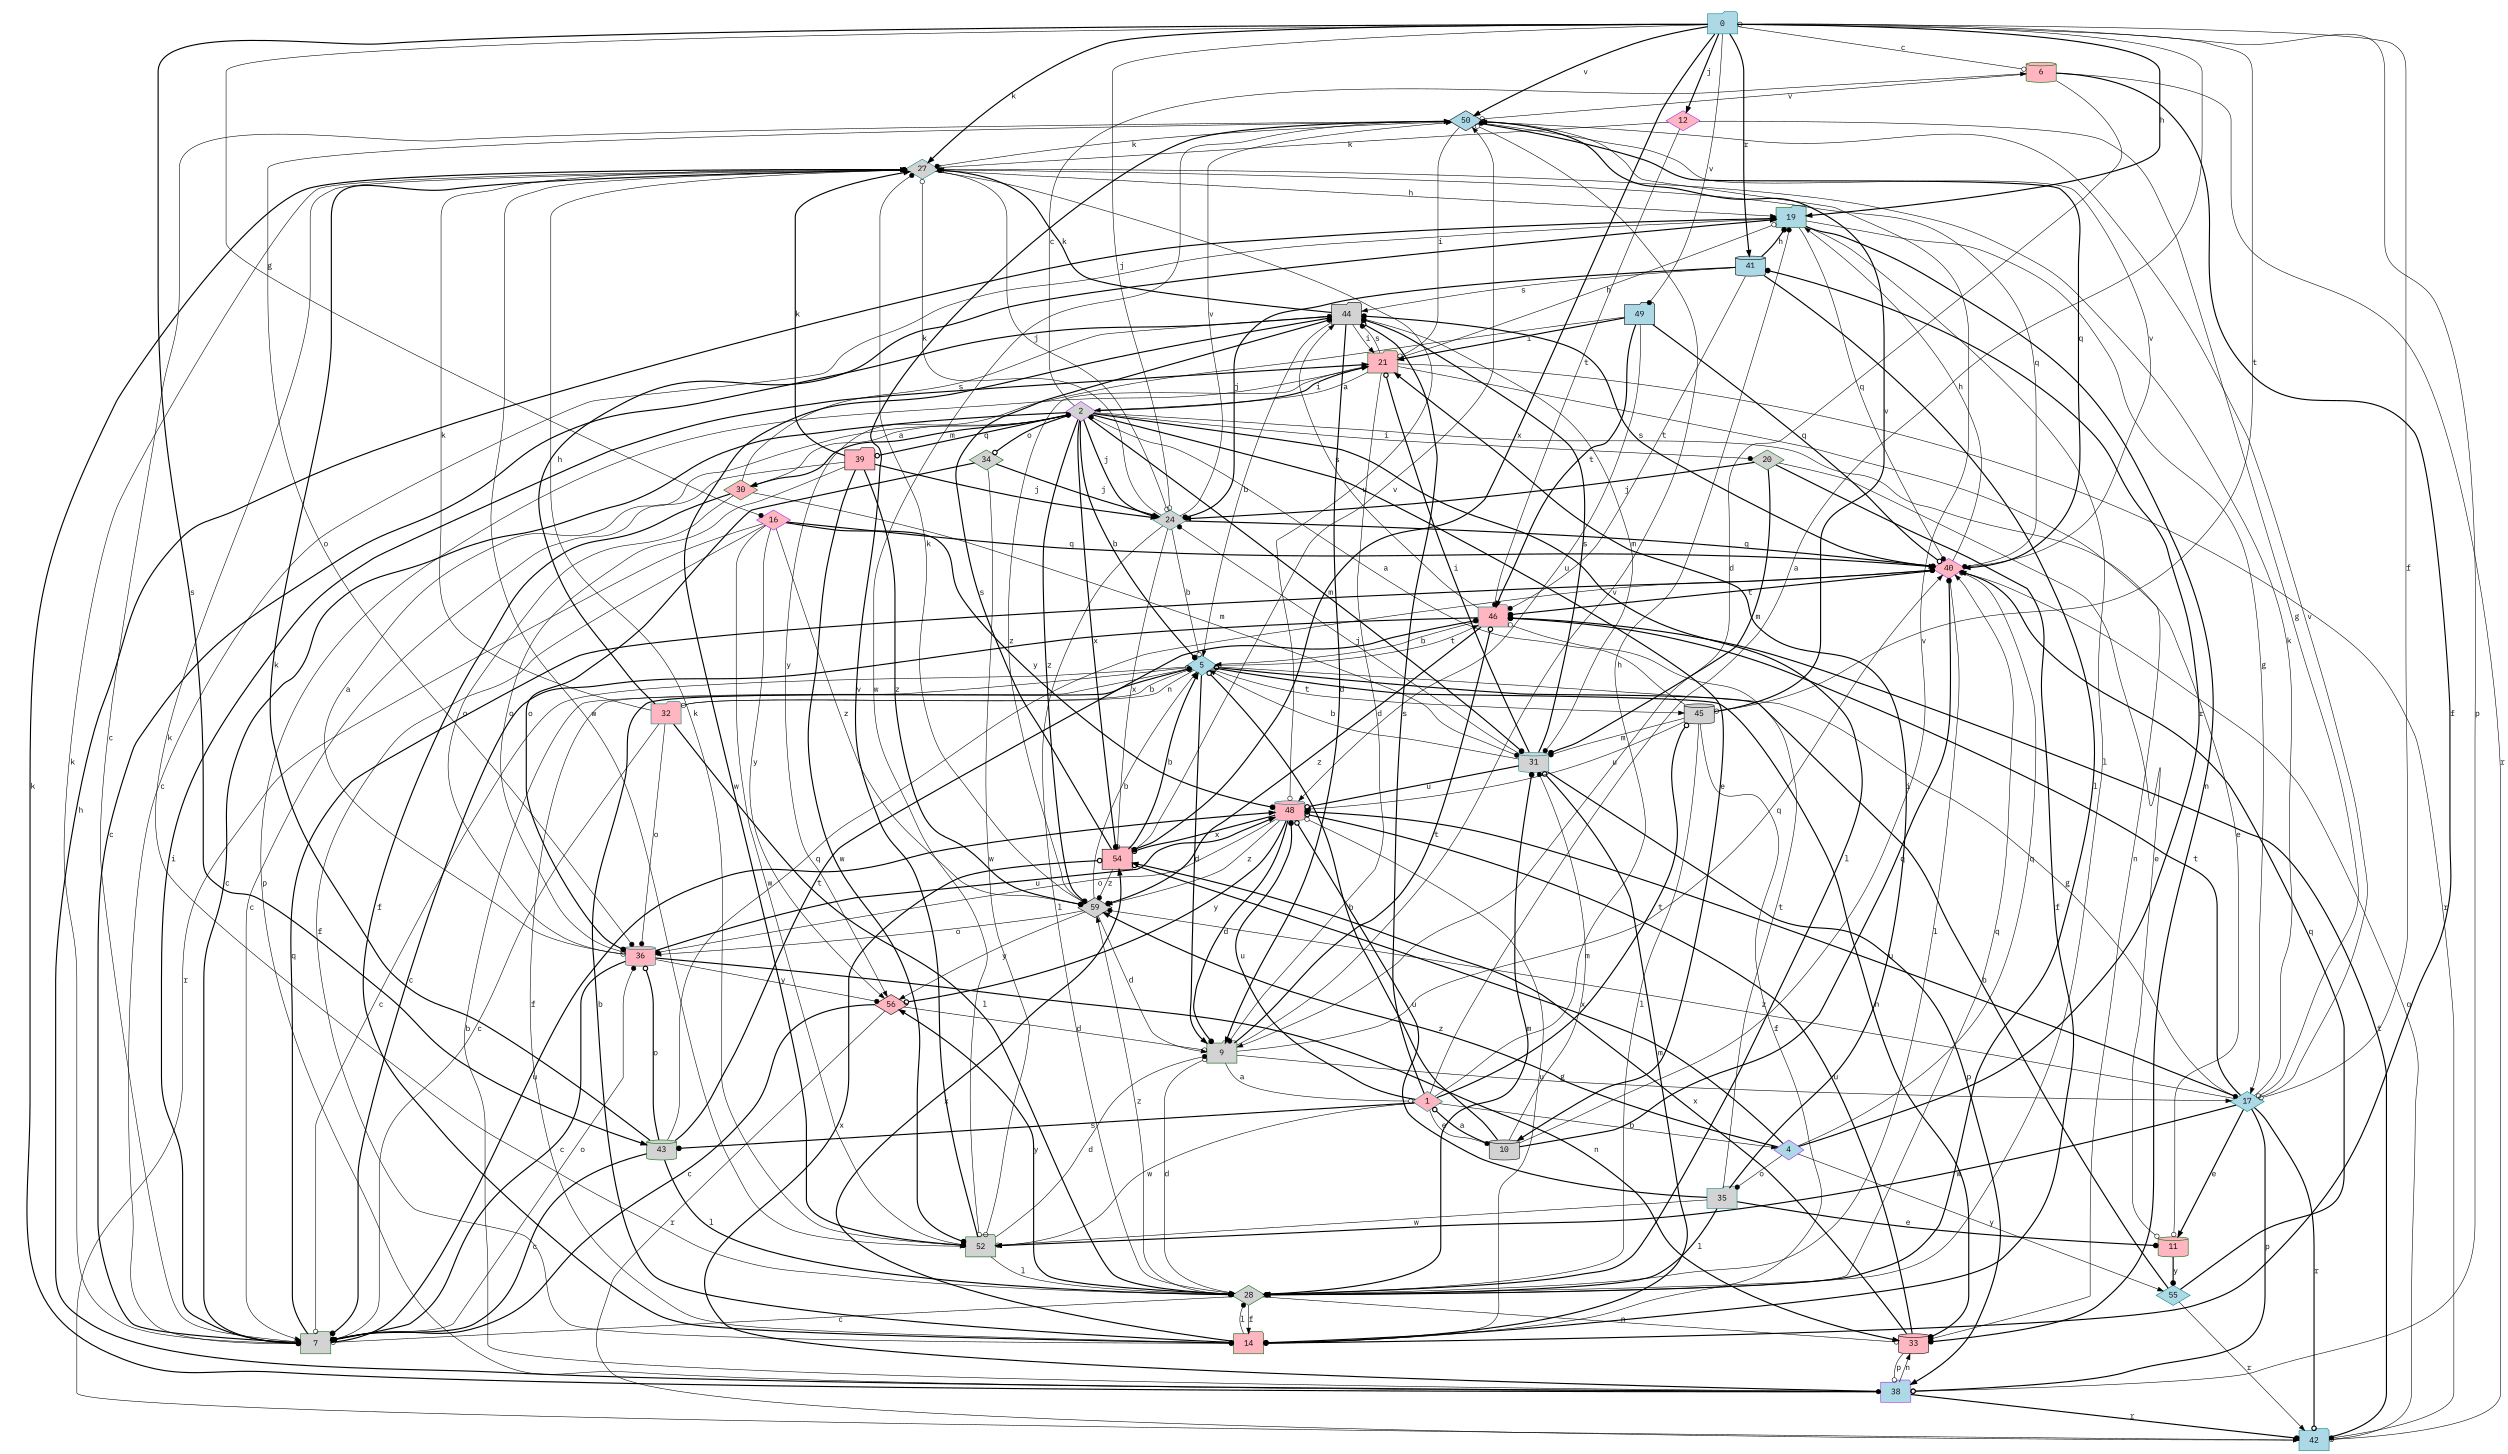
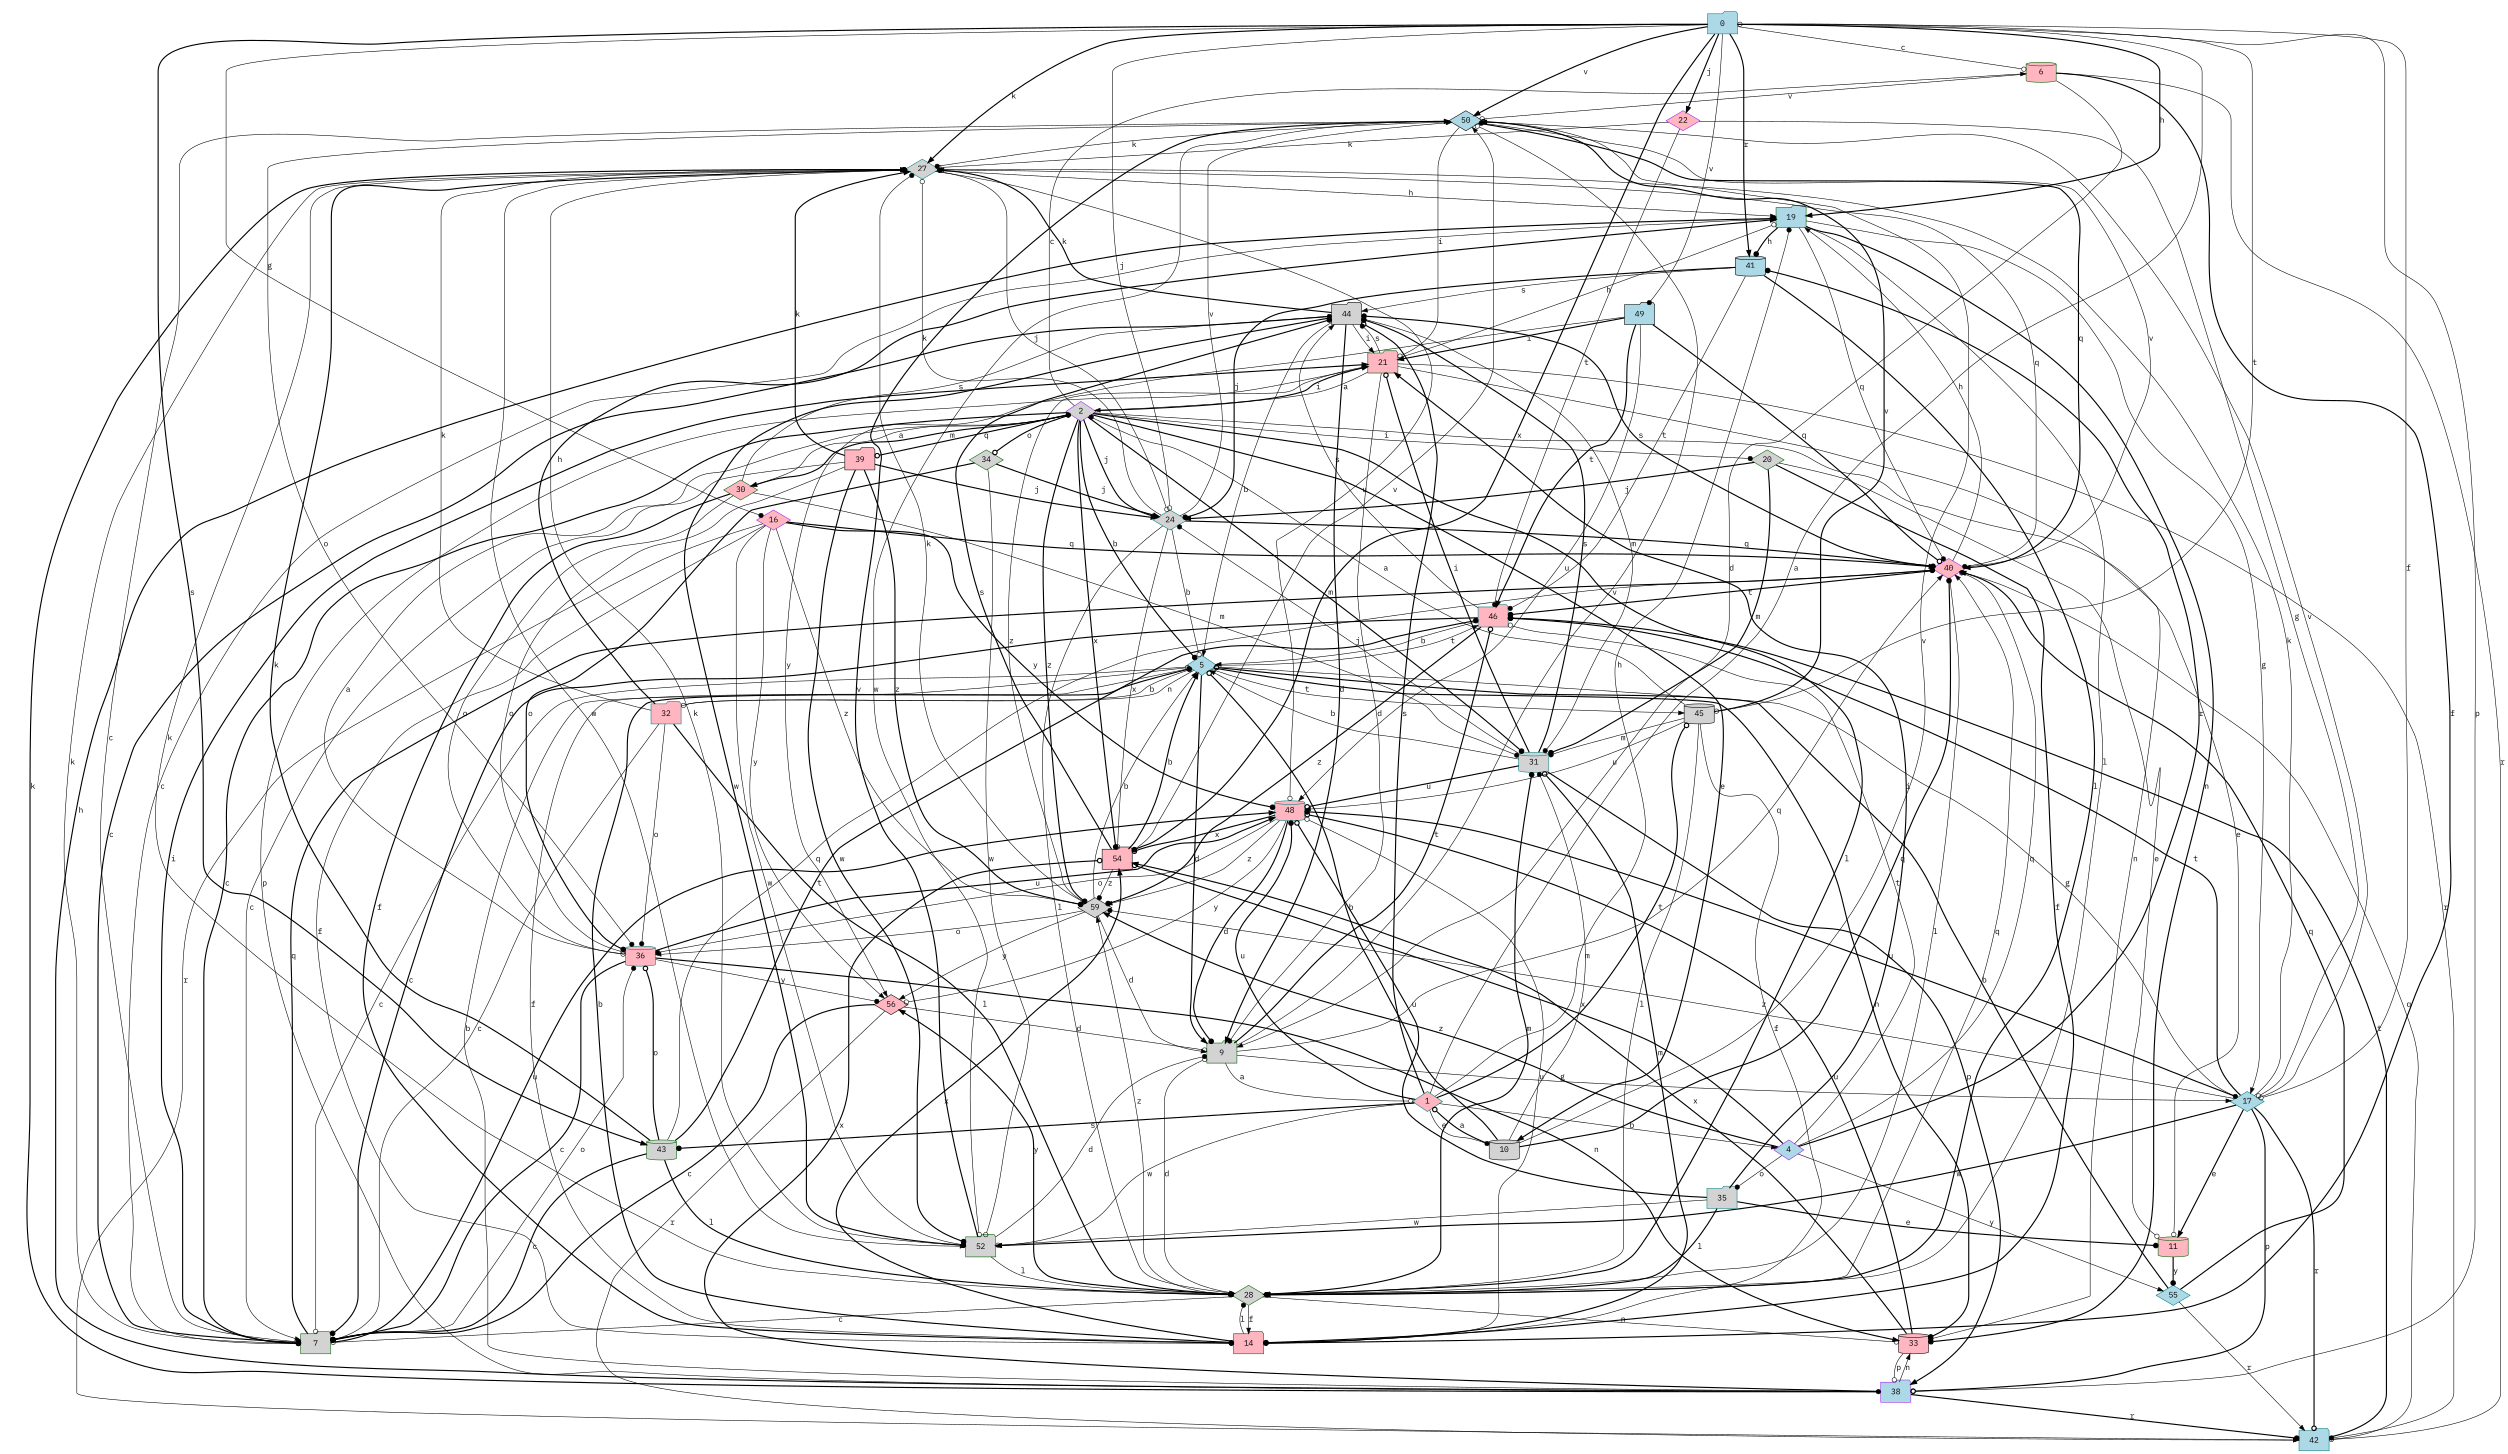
(1683, 121) -> (1683, 121)
(1773, 245) -> (1766, 239)
(1796, 814) -> (1866, 802)
(1117, 947) -> (1117, 947)
(517, 1176) -> (517, 1176)
